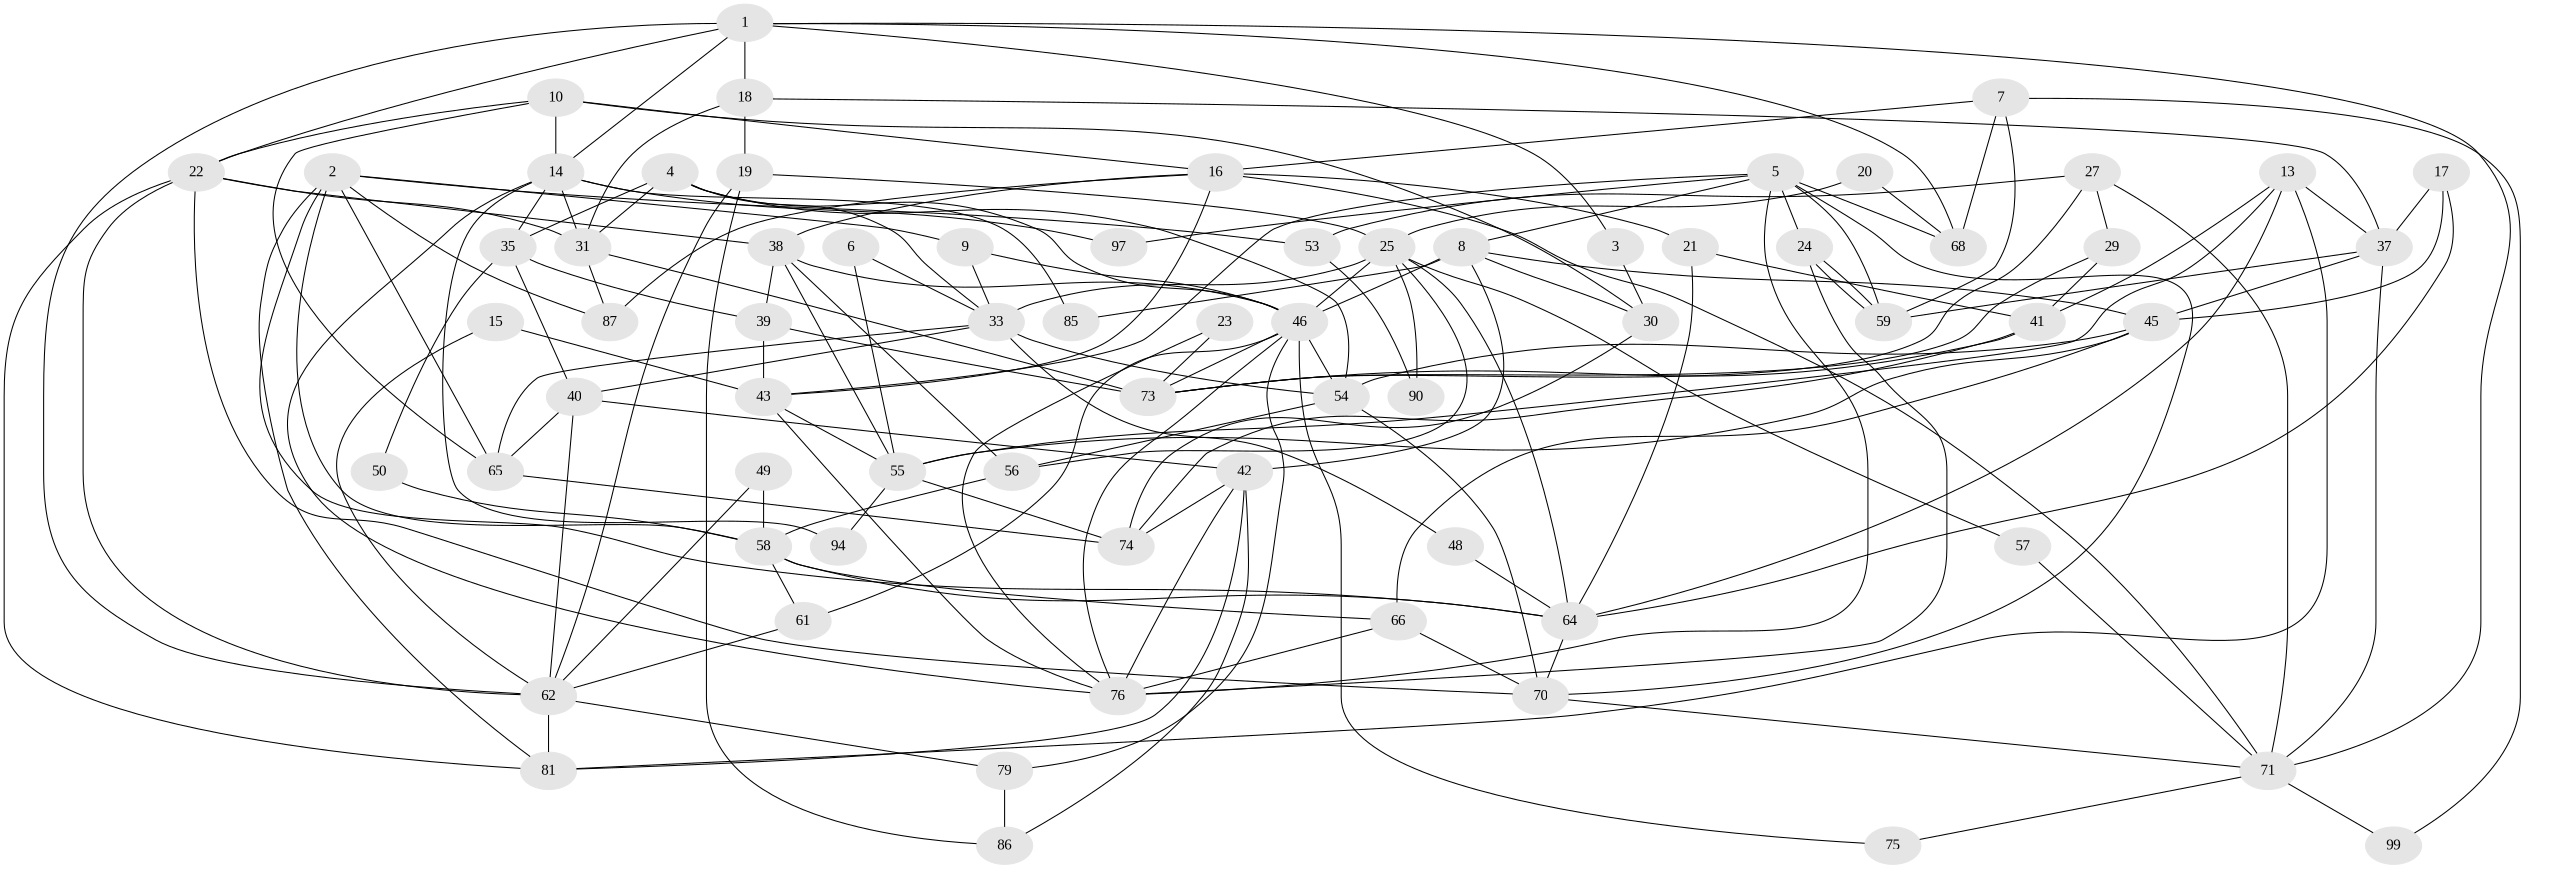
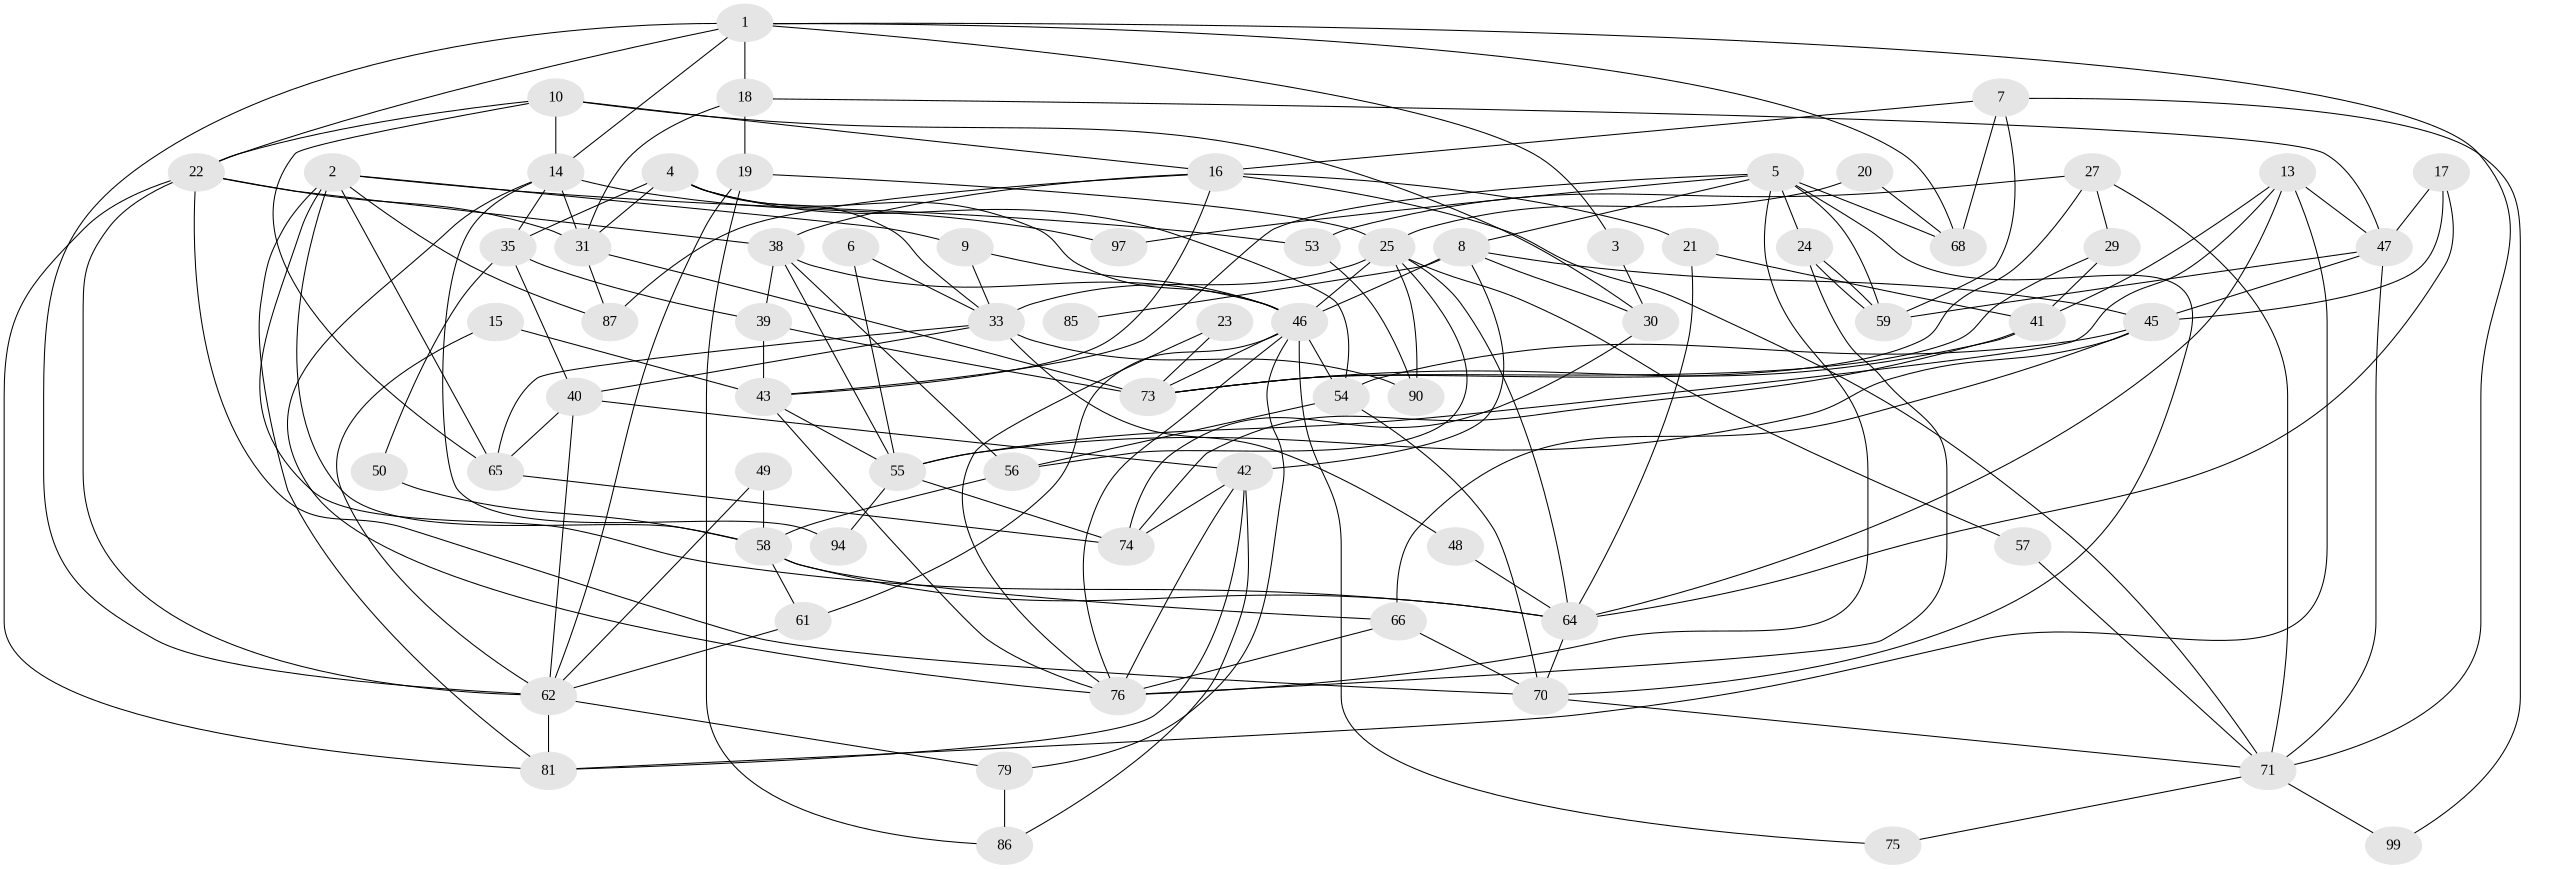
(816, 199) -> none
(2384, 247) -> (2384, 247)
(1164, 372) -> (1206, 359)
